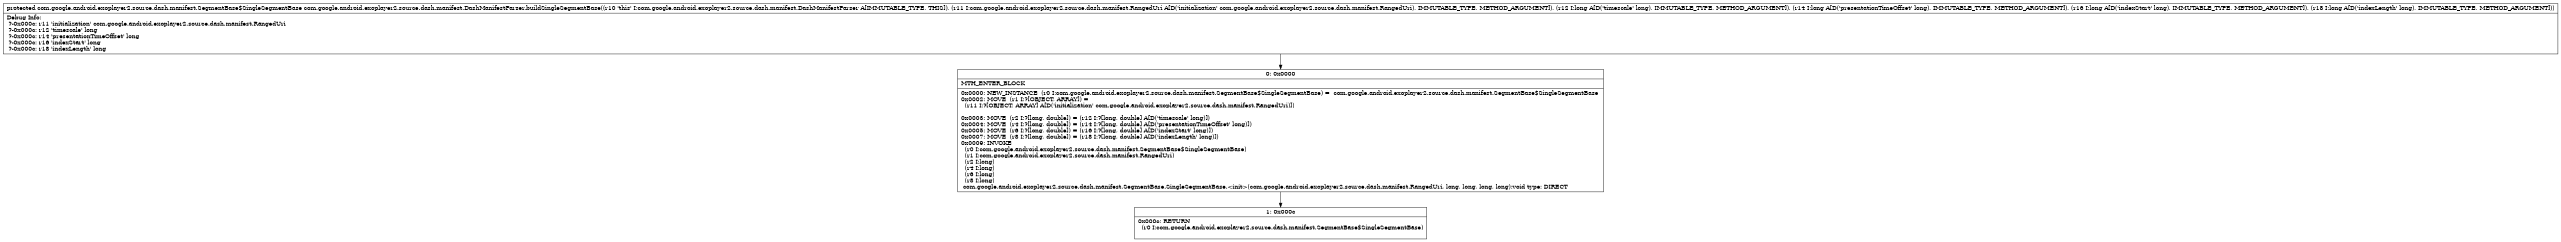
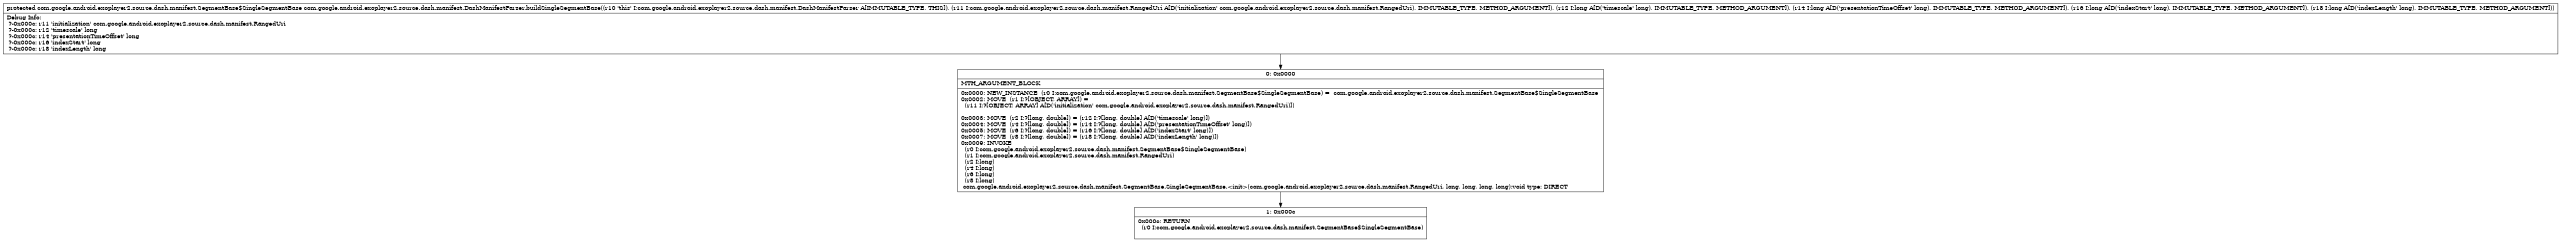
(993, 84) -> (1001, 84)
